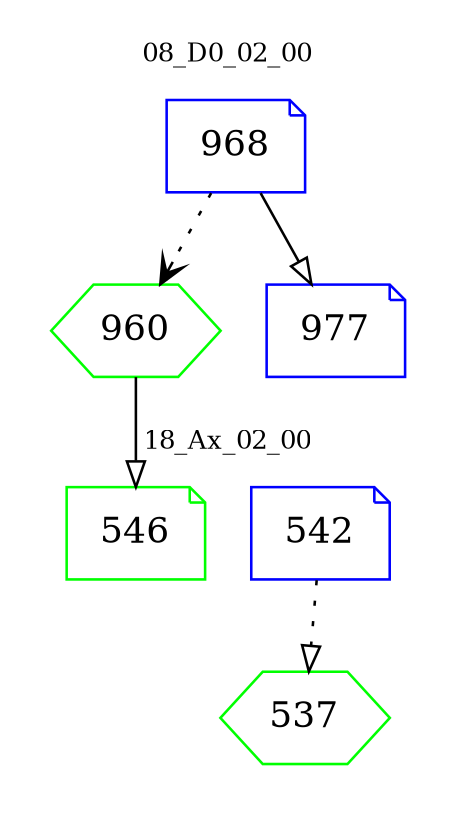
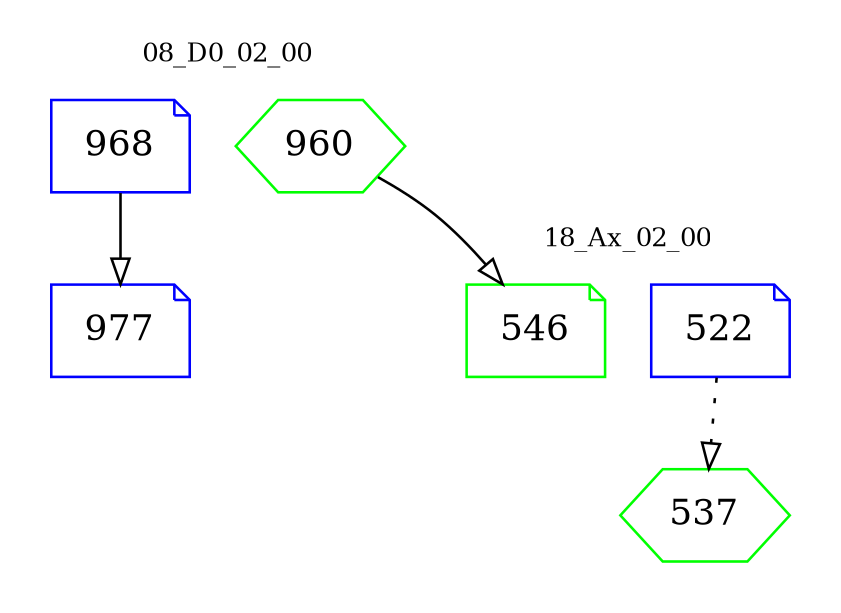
(192, 227) -> none
(320, 533) -> (720, 331)
